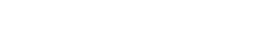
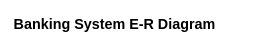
none -> (129, 24)
